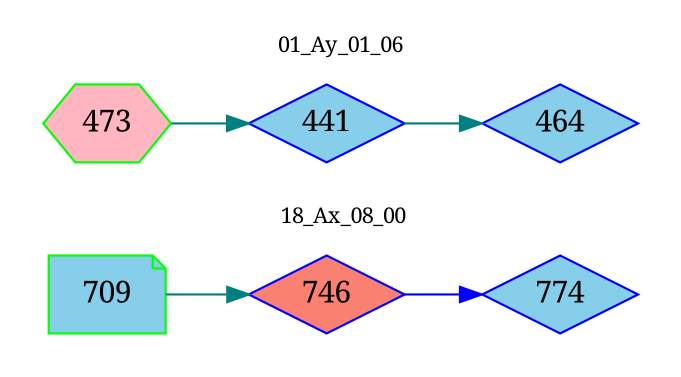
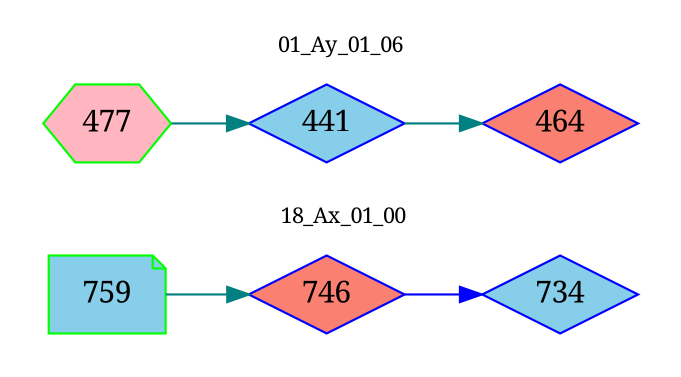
(107, 123) -> (107, 123)
(560, 123) -> (560, 123)
(343, 218) -> (343, 218)
(107, 294) -> (107, 294)
(560, 294) -> (560, 294)
